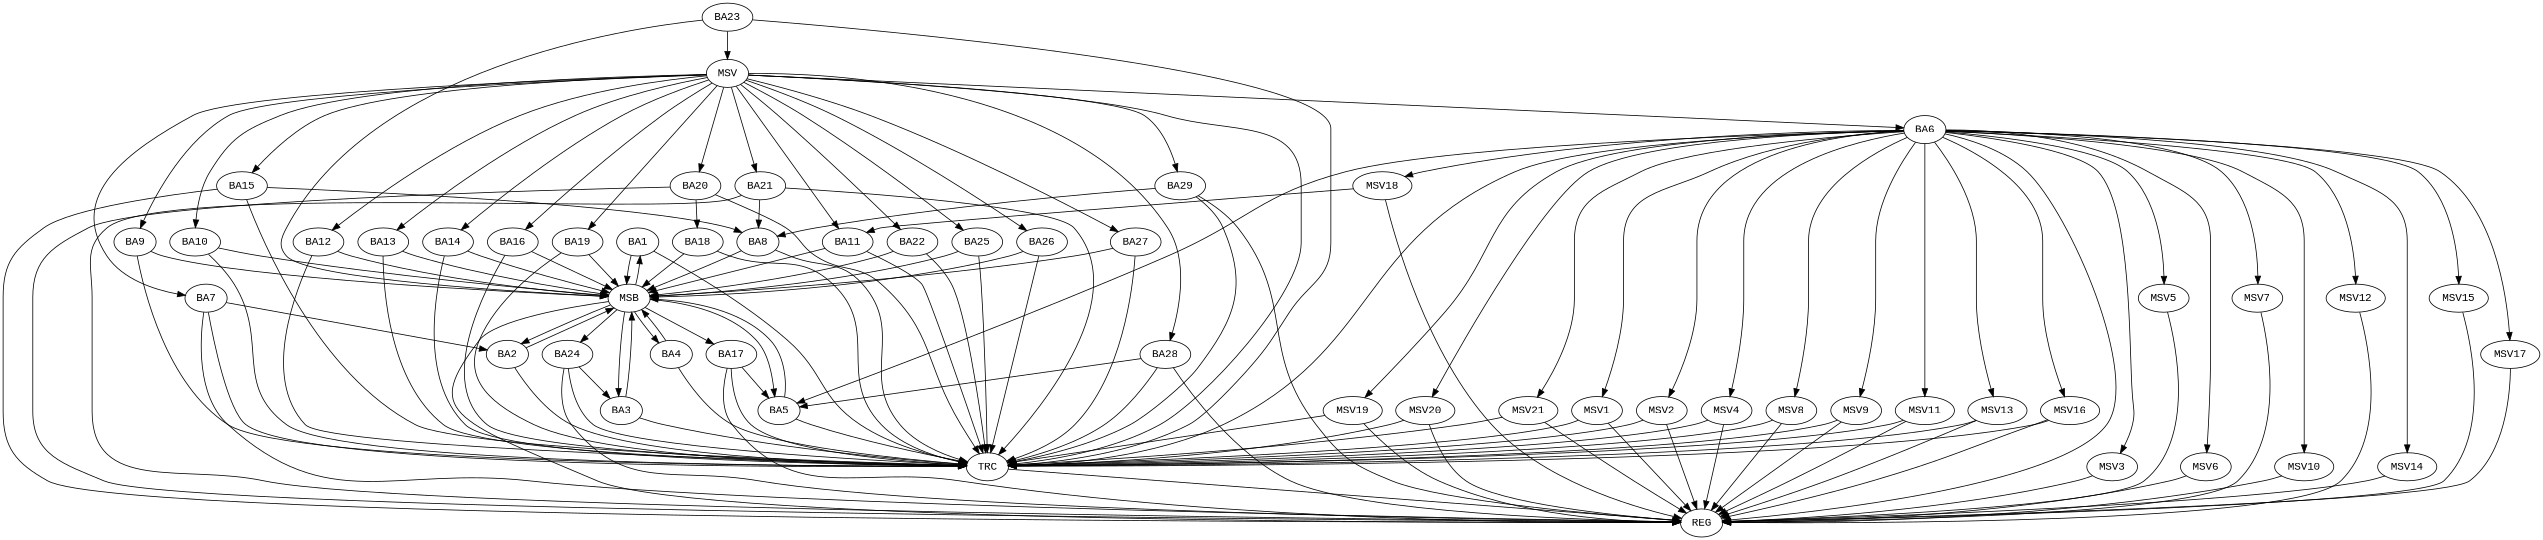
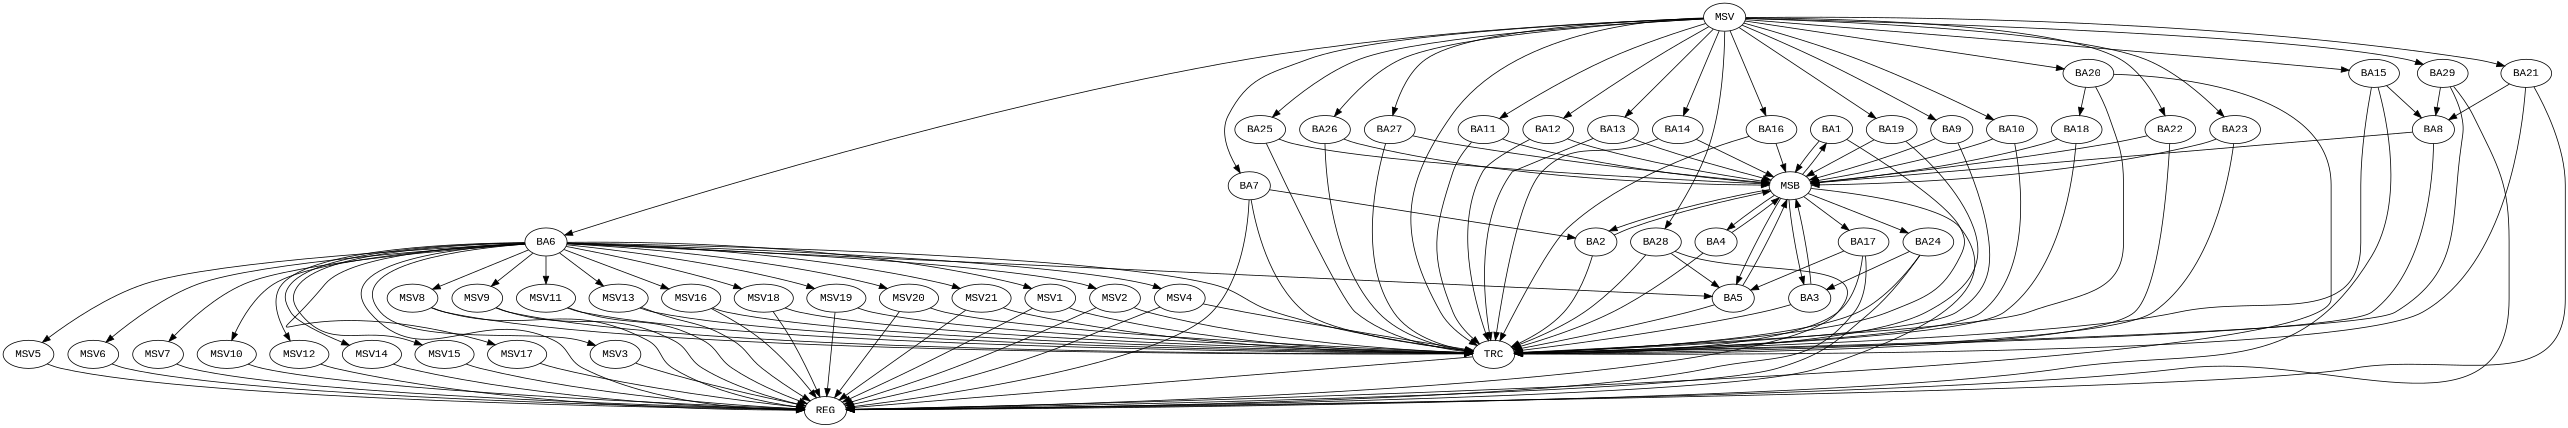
(727, 41) -> (1992, 33)
(1114, 208) -> (971, 332)
